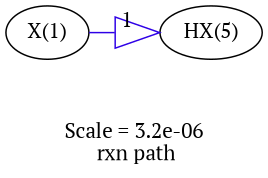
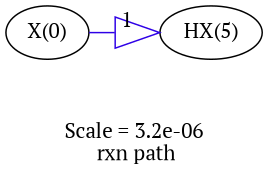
(47, 33) -> (47, 33)
